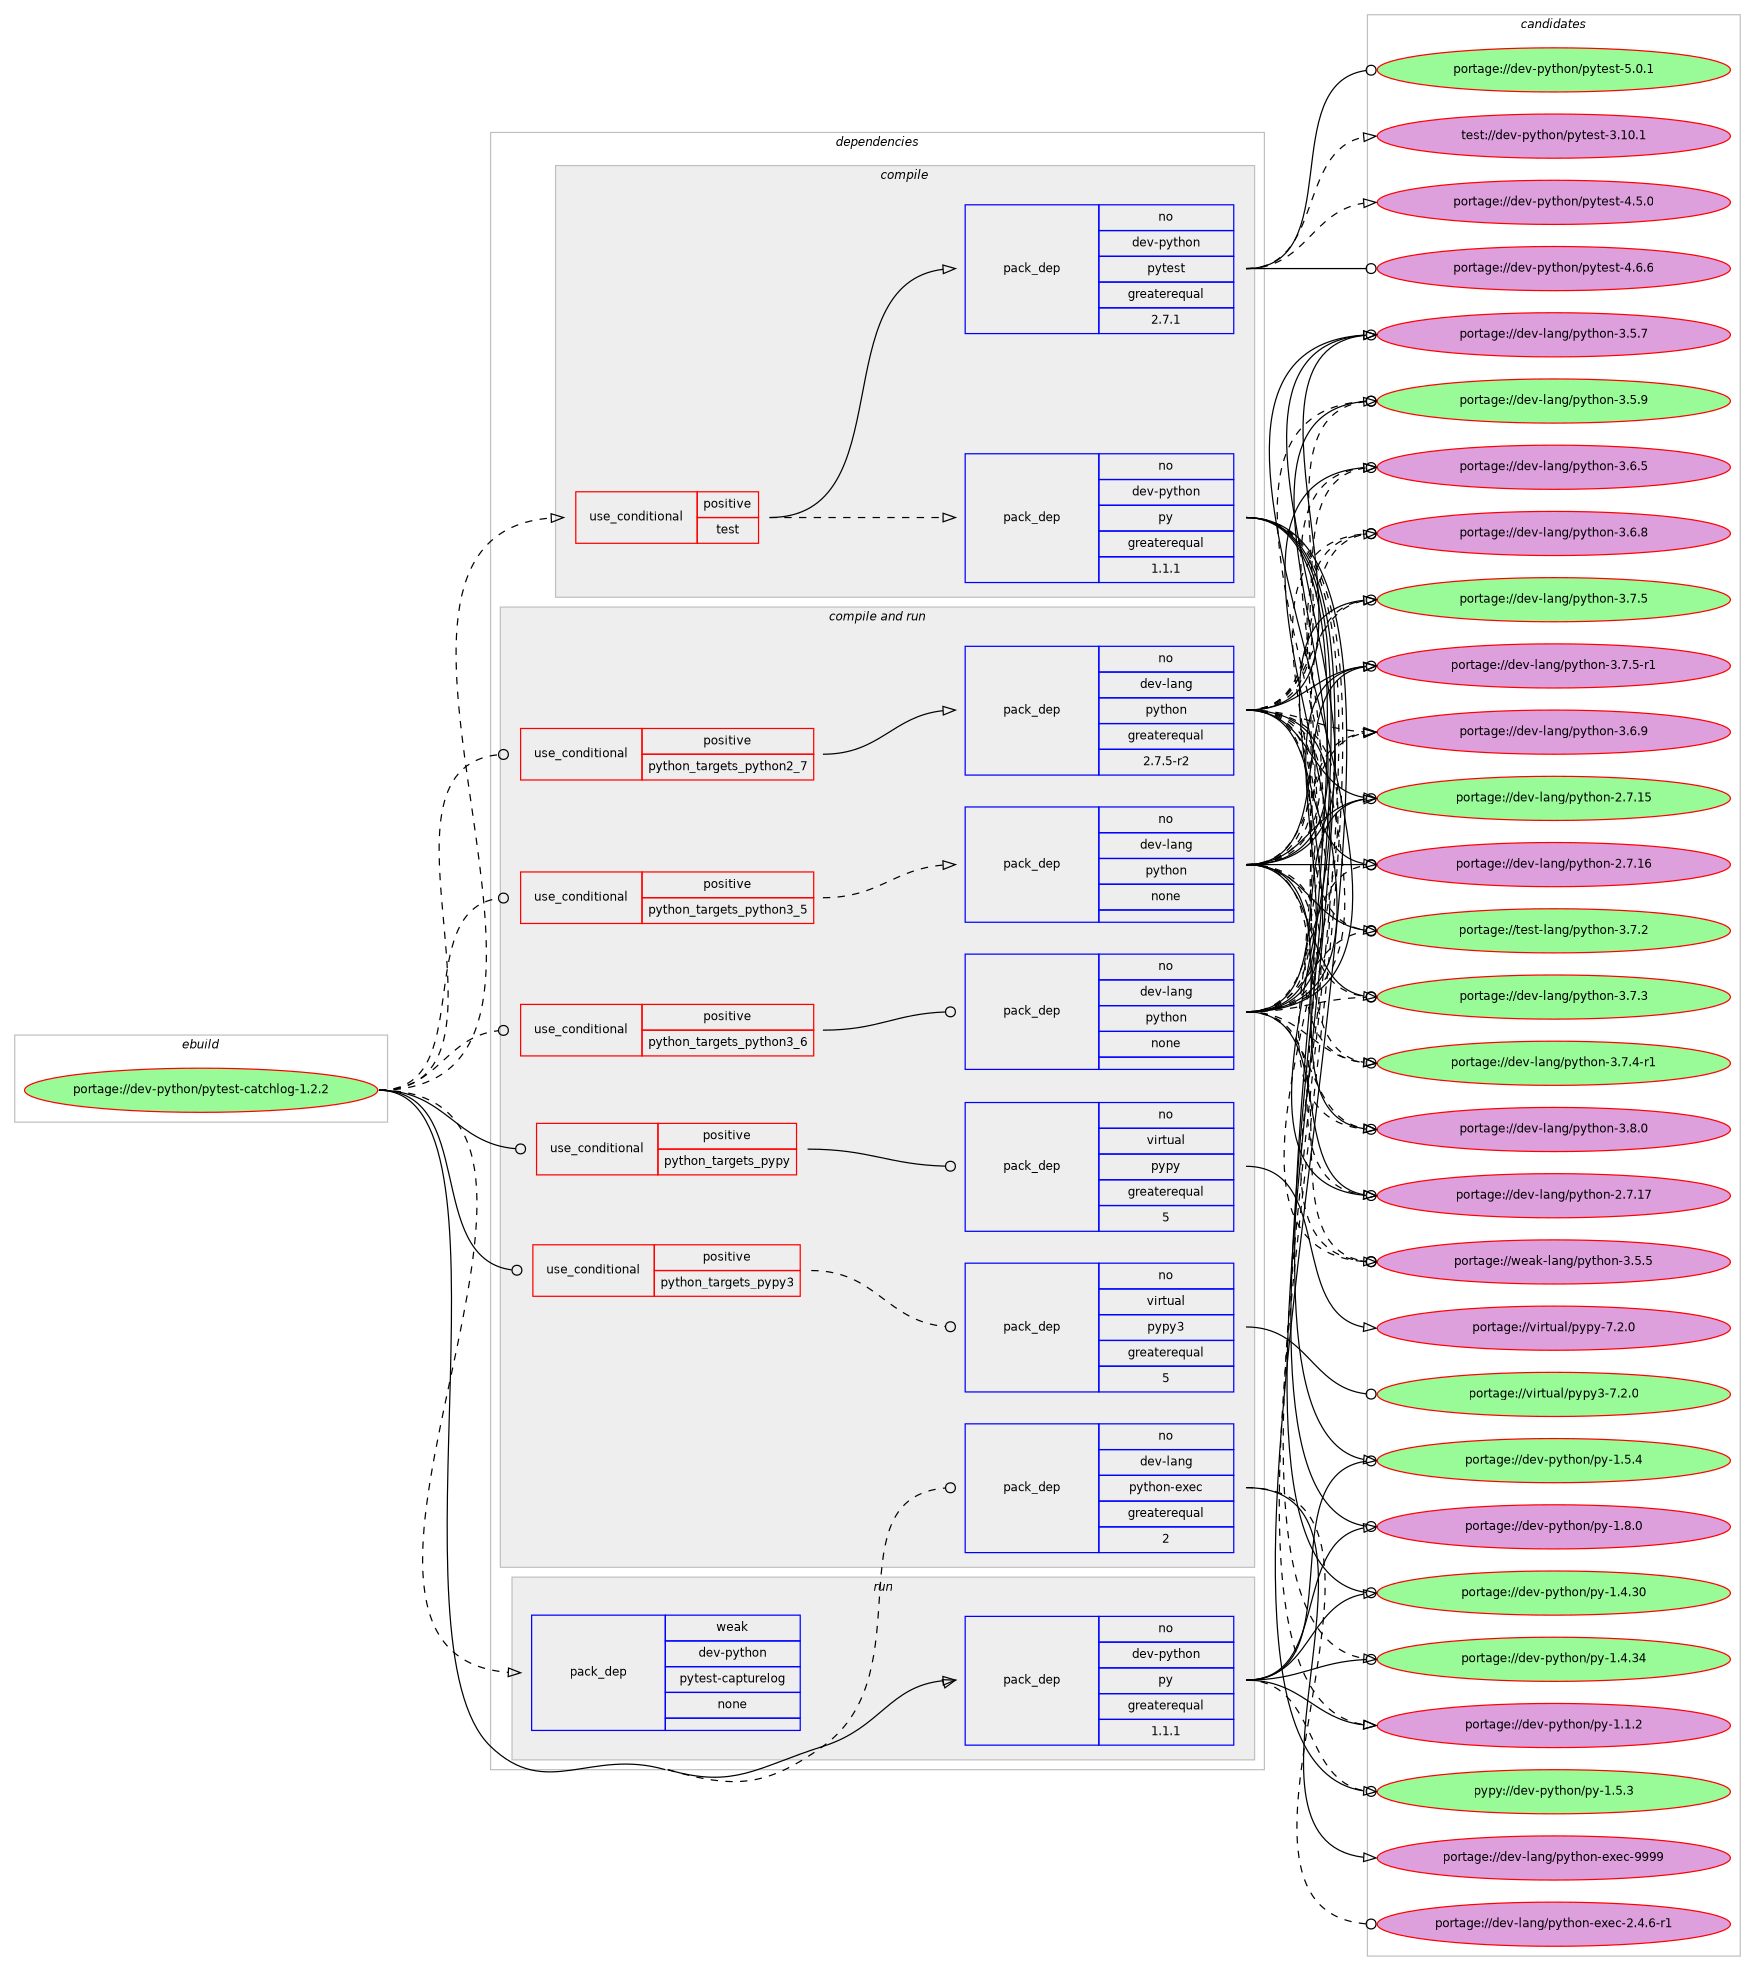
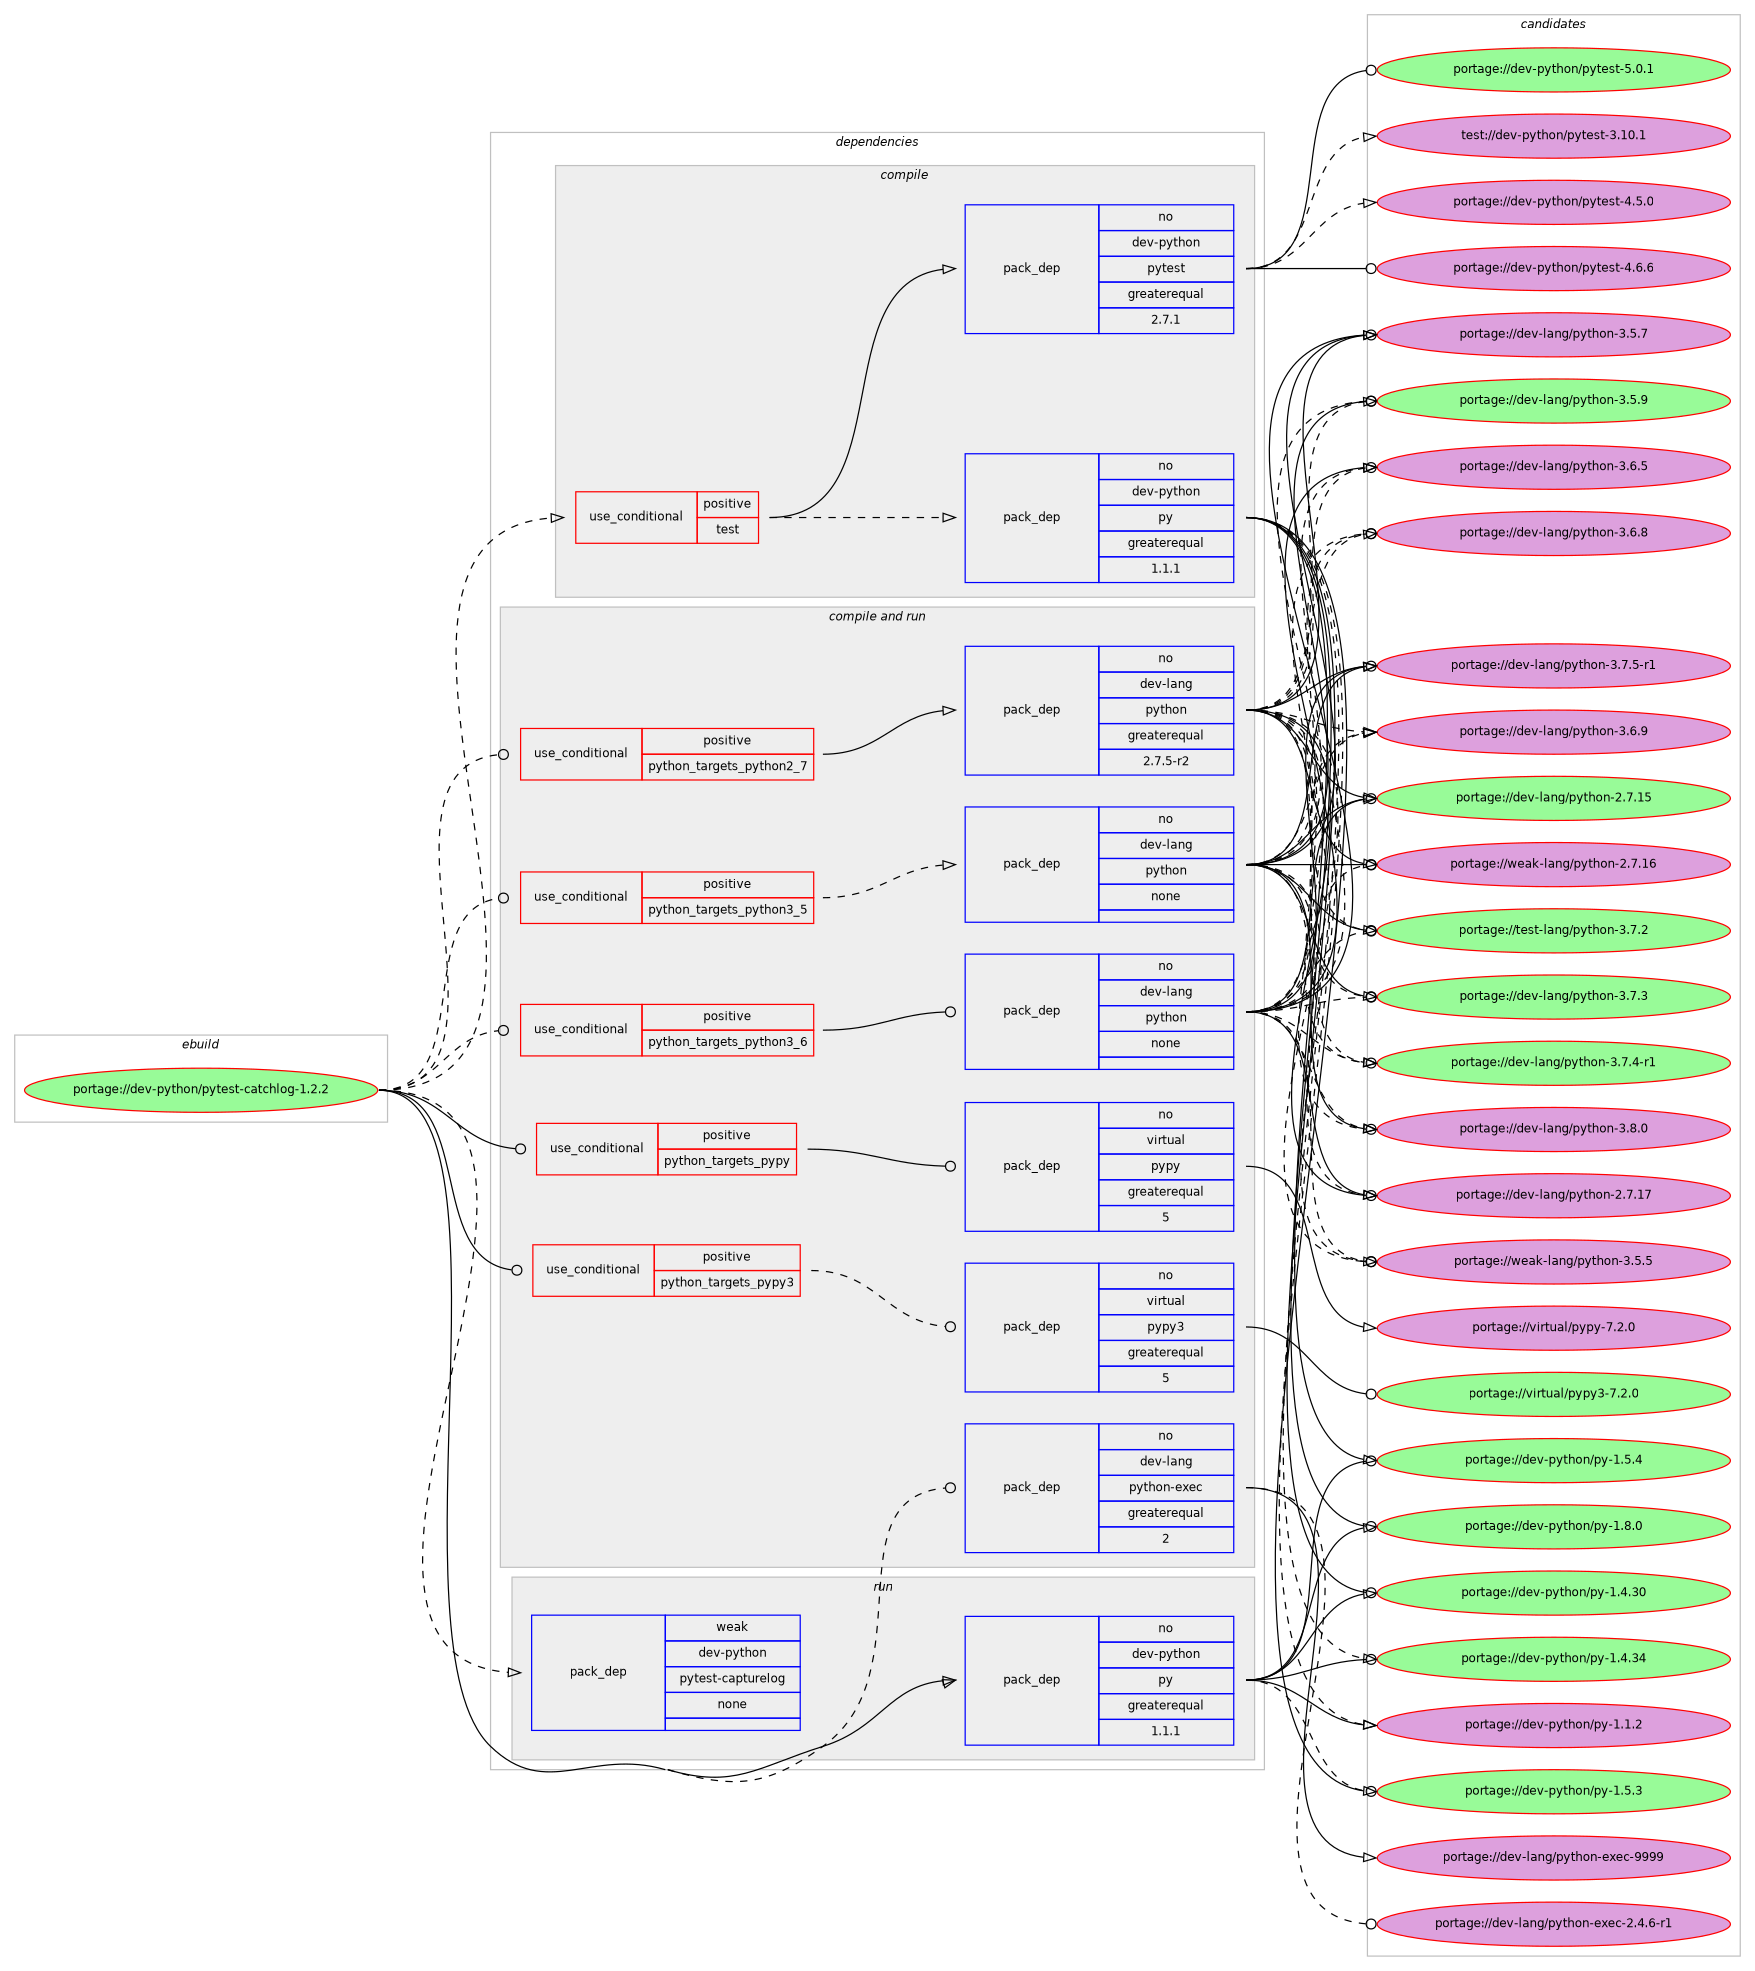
(1554, 600) -> none
(1554, 865) -> (1554, 865)
(1554, 1527) -> (1554, 1527)
(1554, 1792) -> (1554, 1792)
